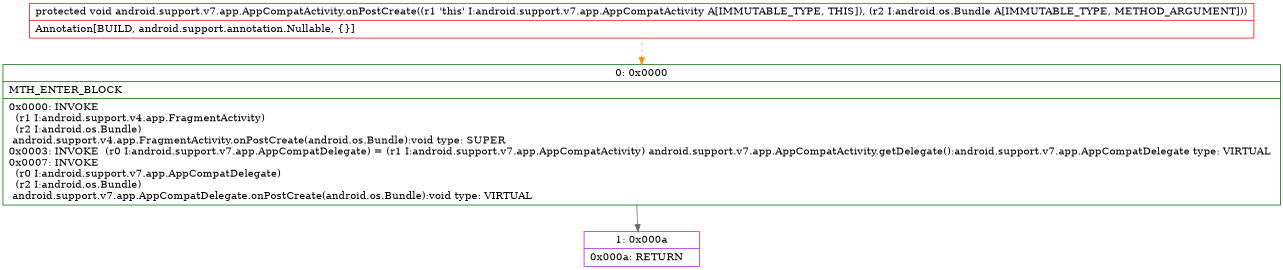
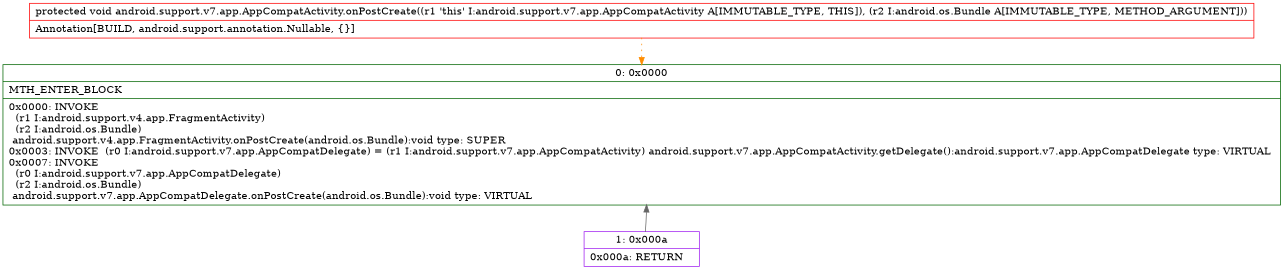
(637, 215) -> (646, 222)
